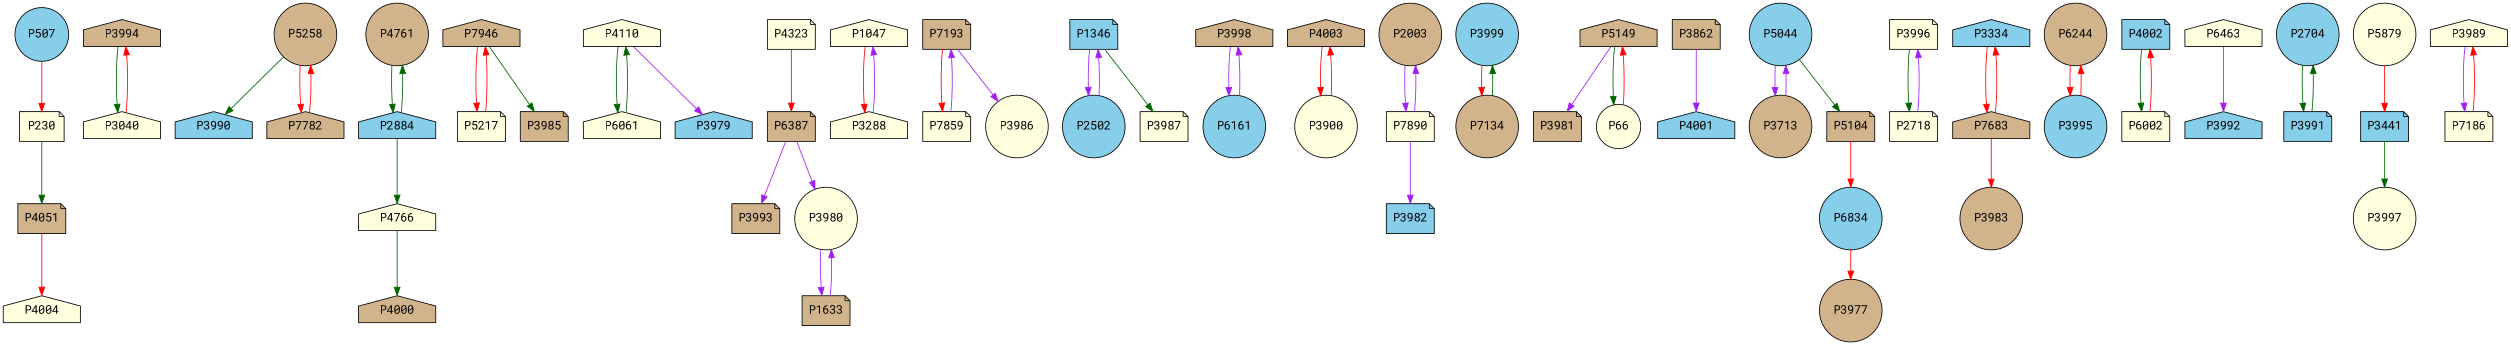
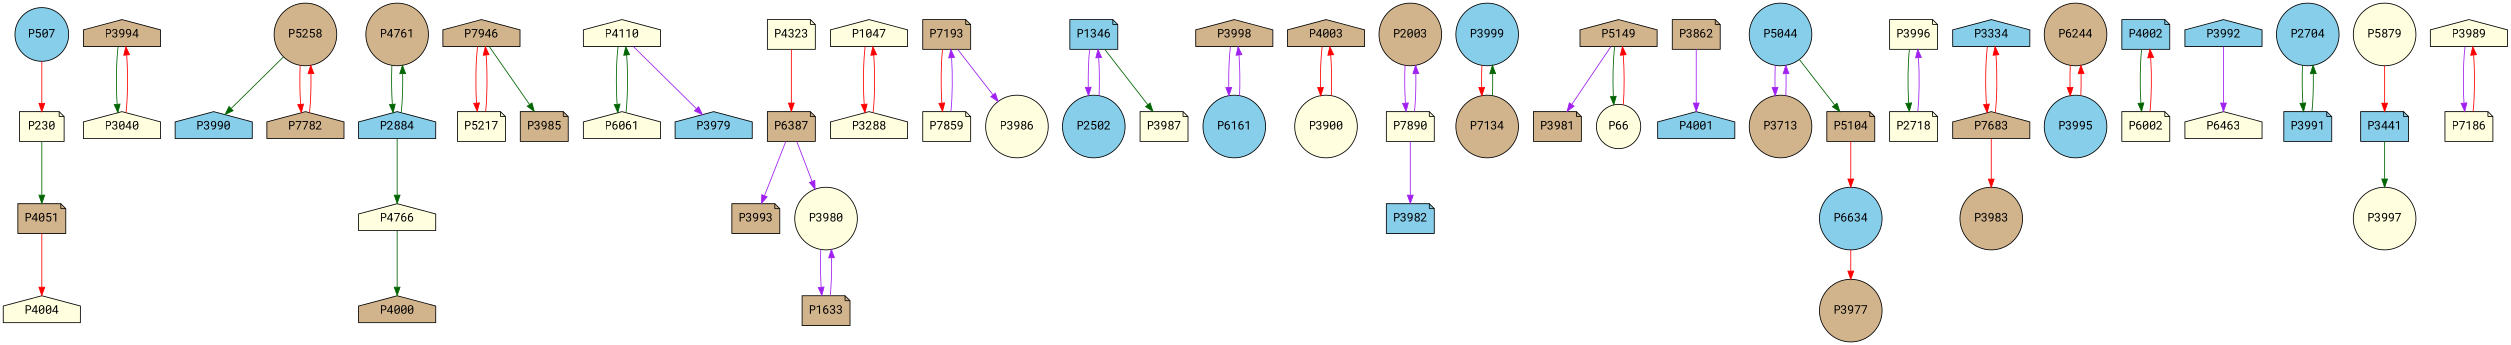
(2223, 75) -> (2223, 75)
(875, 84) -> (875, 84)
(1851, 219) -> (1851, 219)
